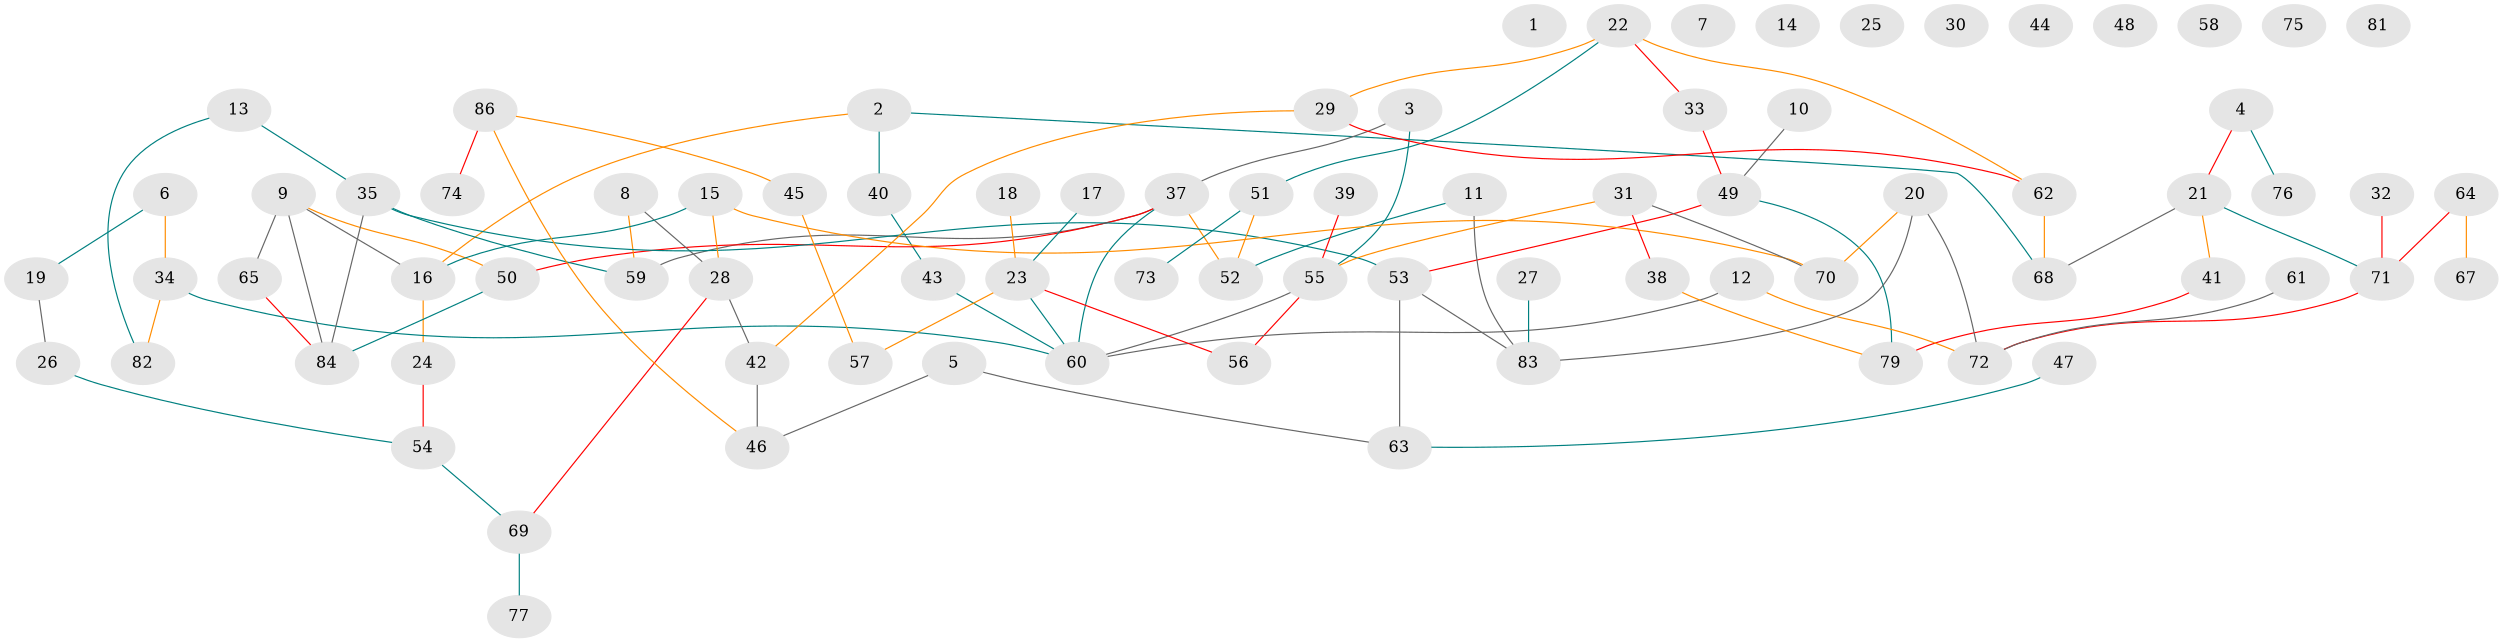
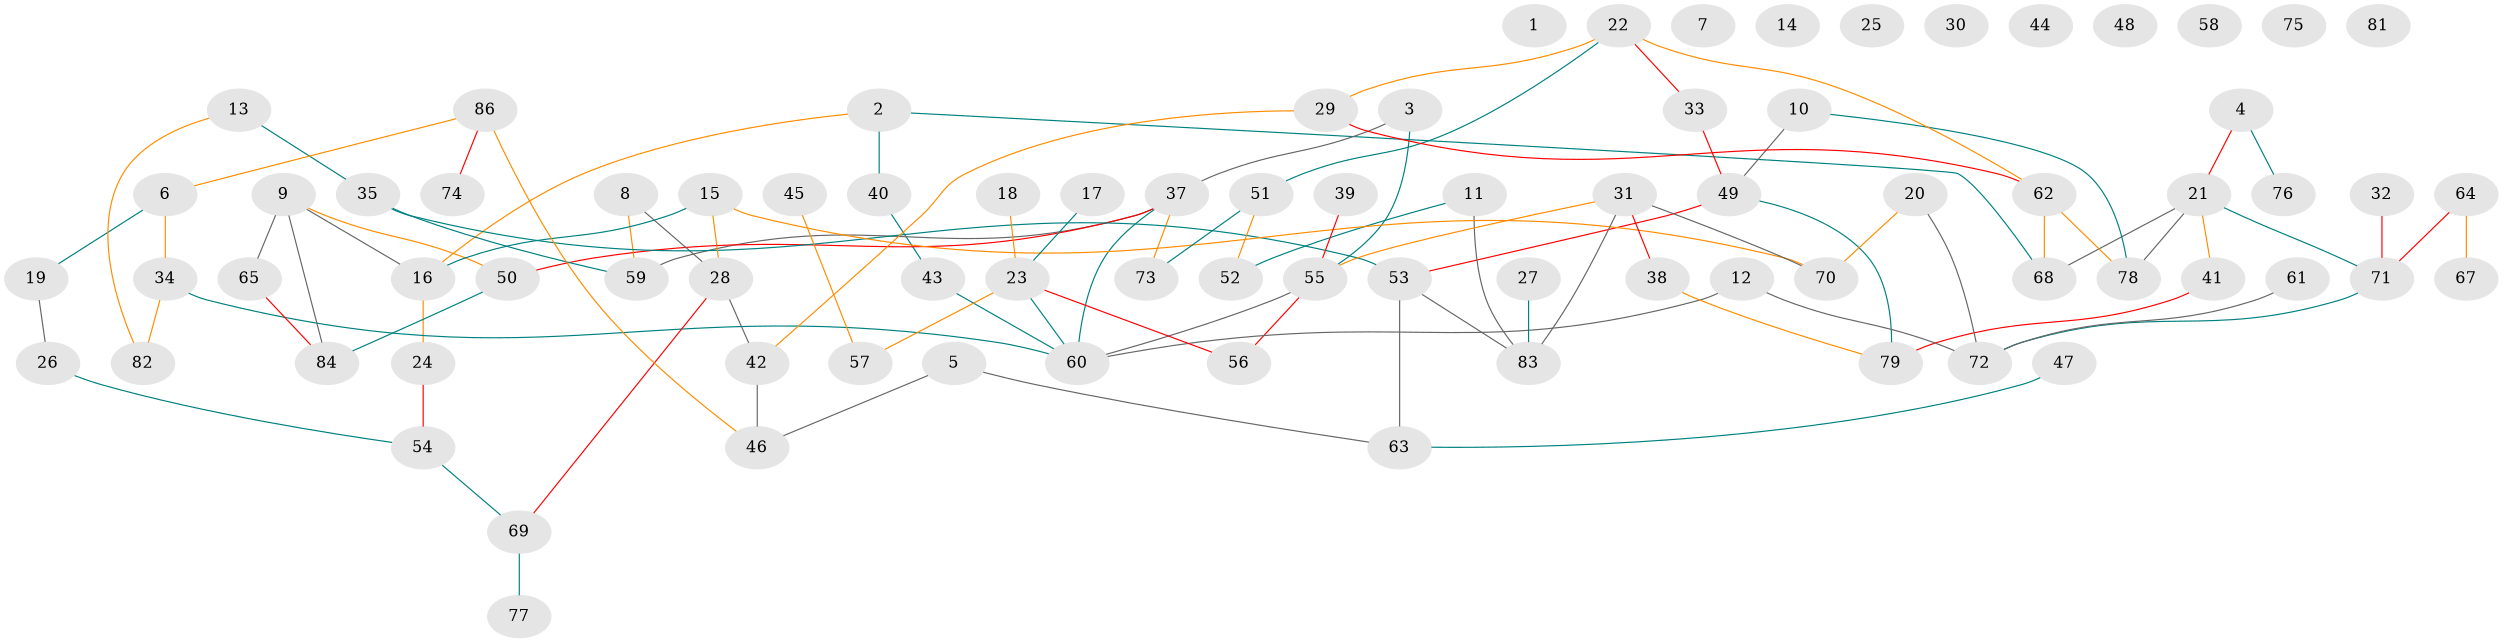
(645, 143) -> (325, 152)
(111, 207) -> (111, 207)
(1204, 237) -> (1162, 237)
(348, 279) -> none
none -> (2129, 279)
(2208, 321) -> (2208, 321)
(1860, 322) -> (1860, 322)
(1765, 335) -> (1582, 281)
